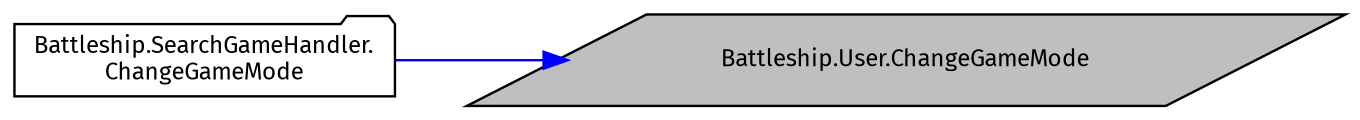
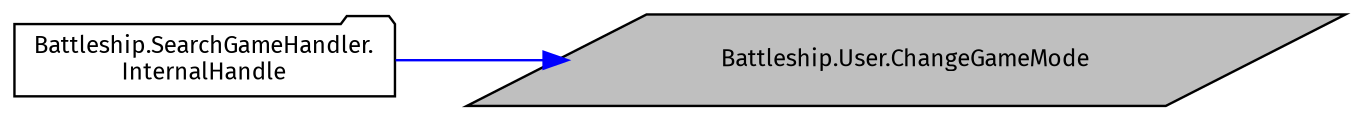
(205, 60) -> (205, 60)
